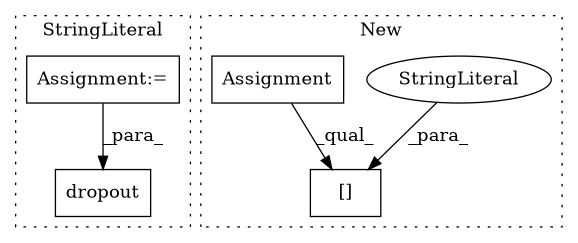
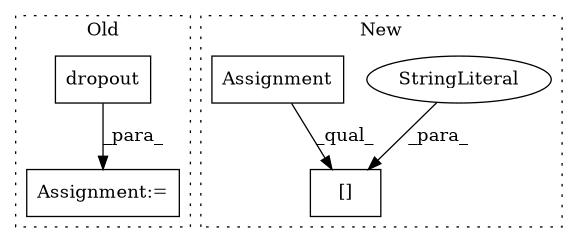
(103, 31) -> (103, 31)
(103, 130) -> (103, 130)
